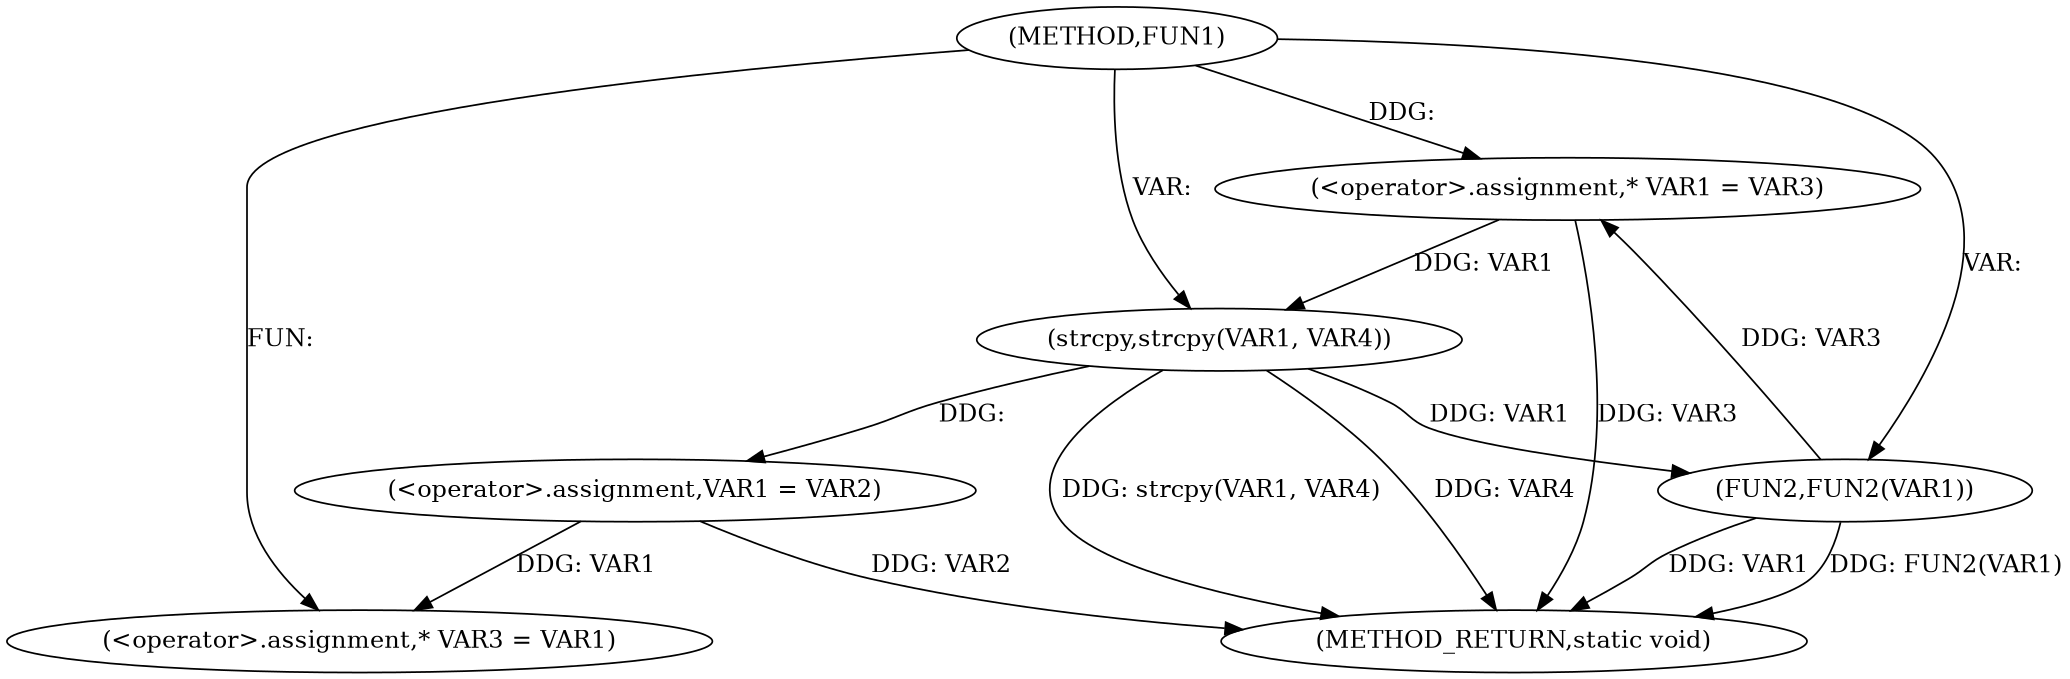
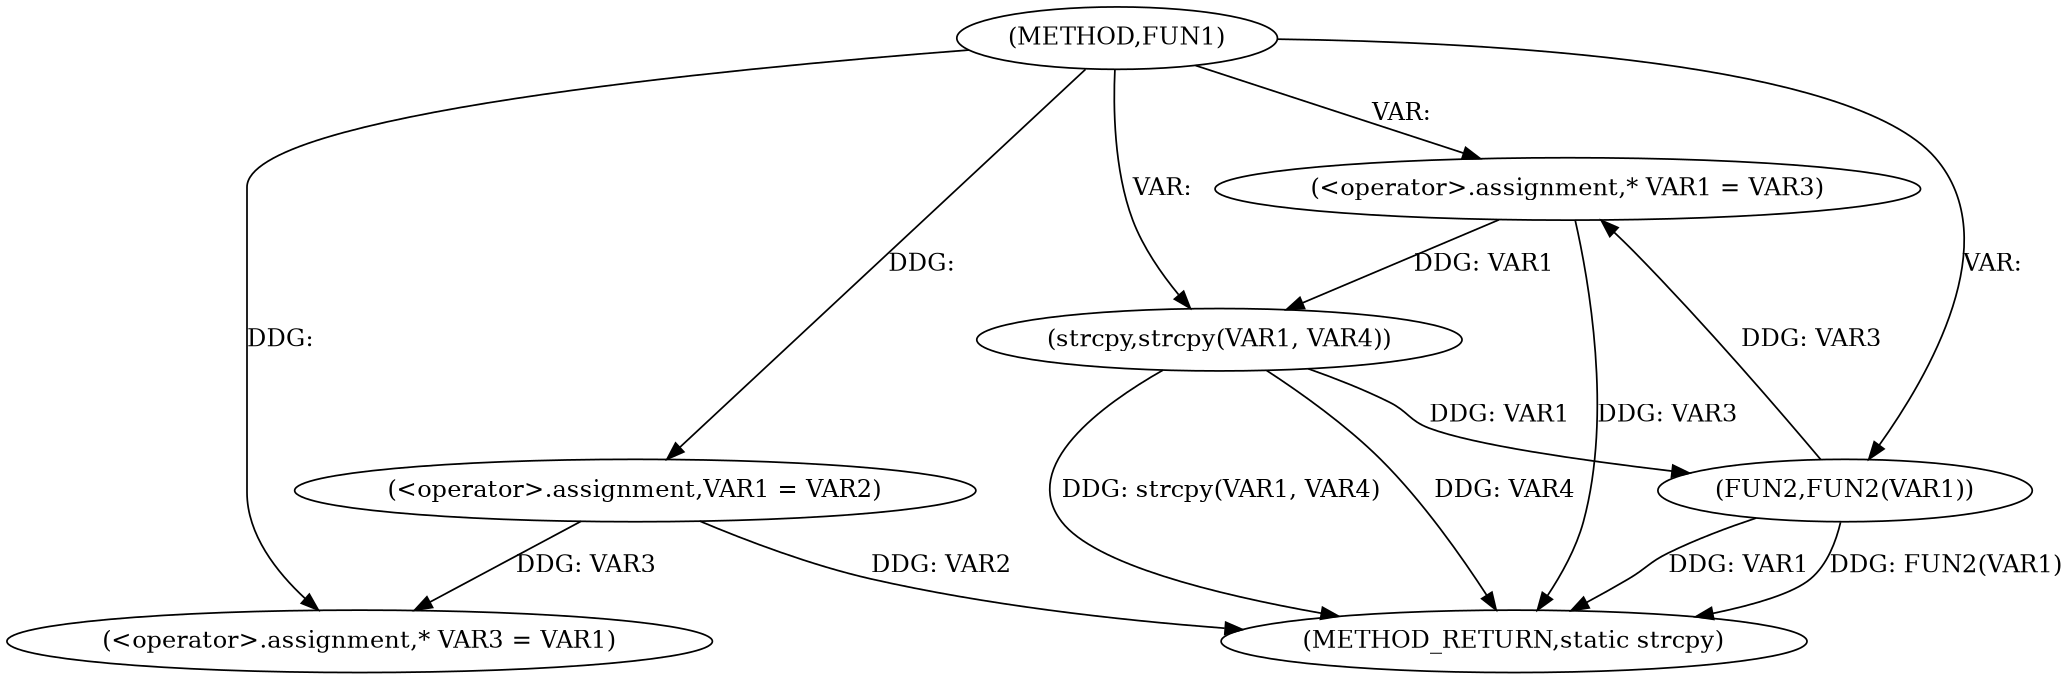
(1406, 114) -> (1406, 114)
(284, 340) -> (284, 340)
(925, 406) -> (883, 258)
(587, 566) -> (587, 566)
(1514, 641) -> (1514, 641)
